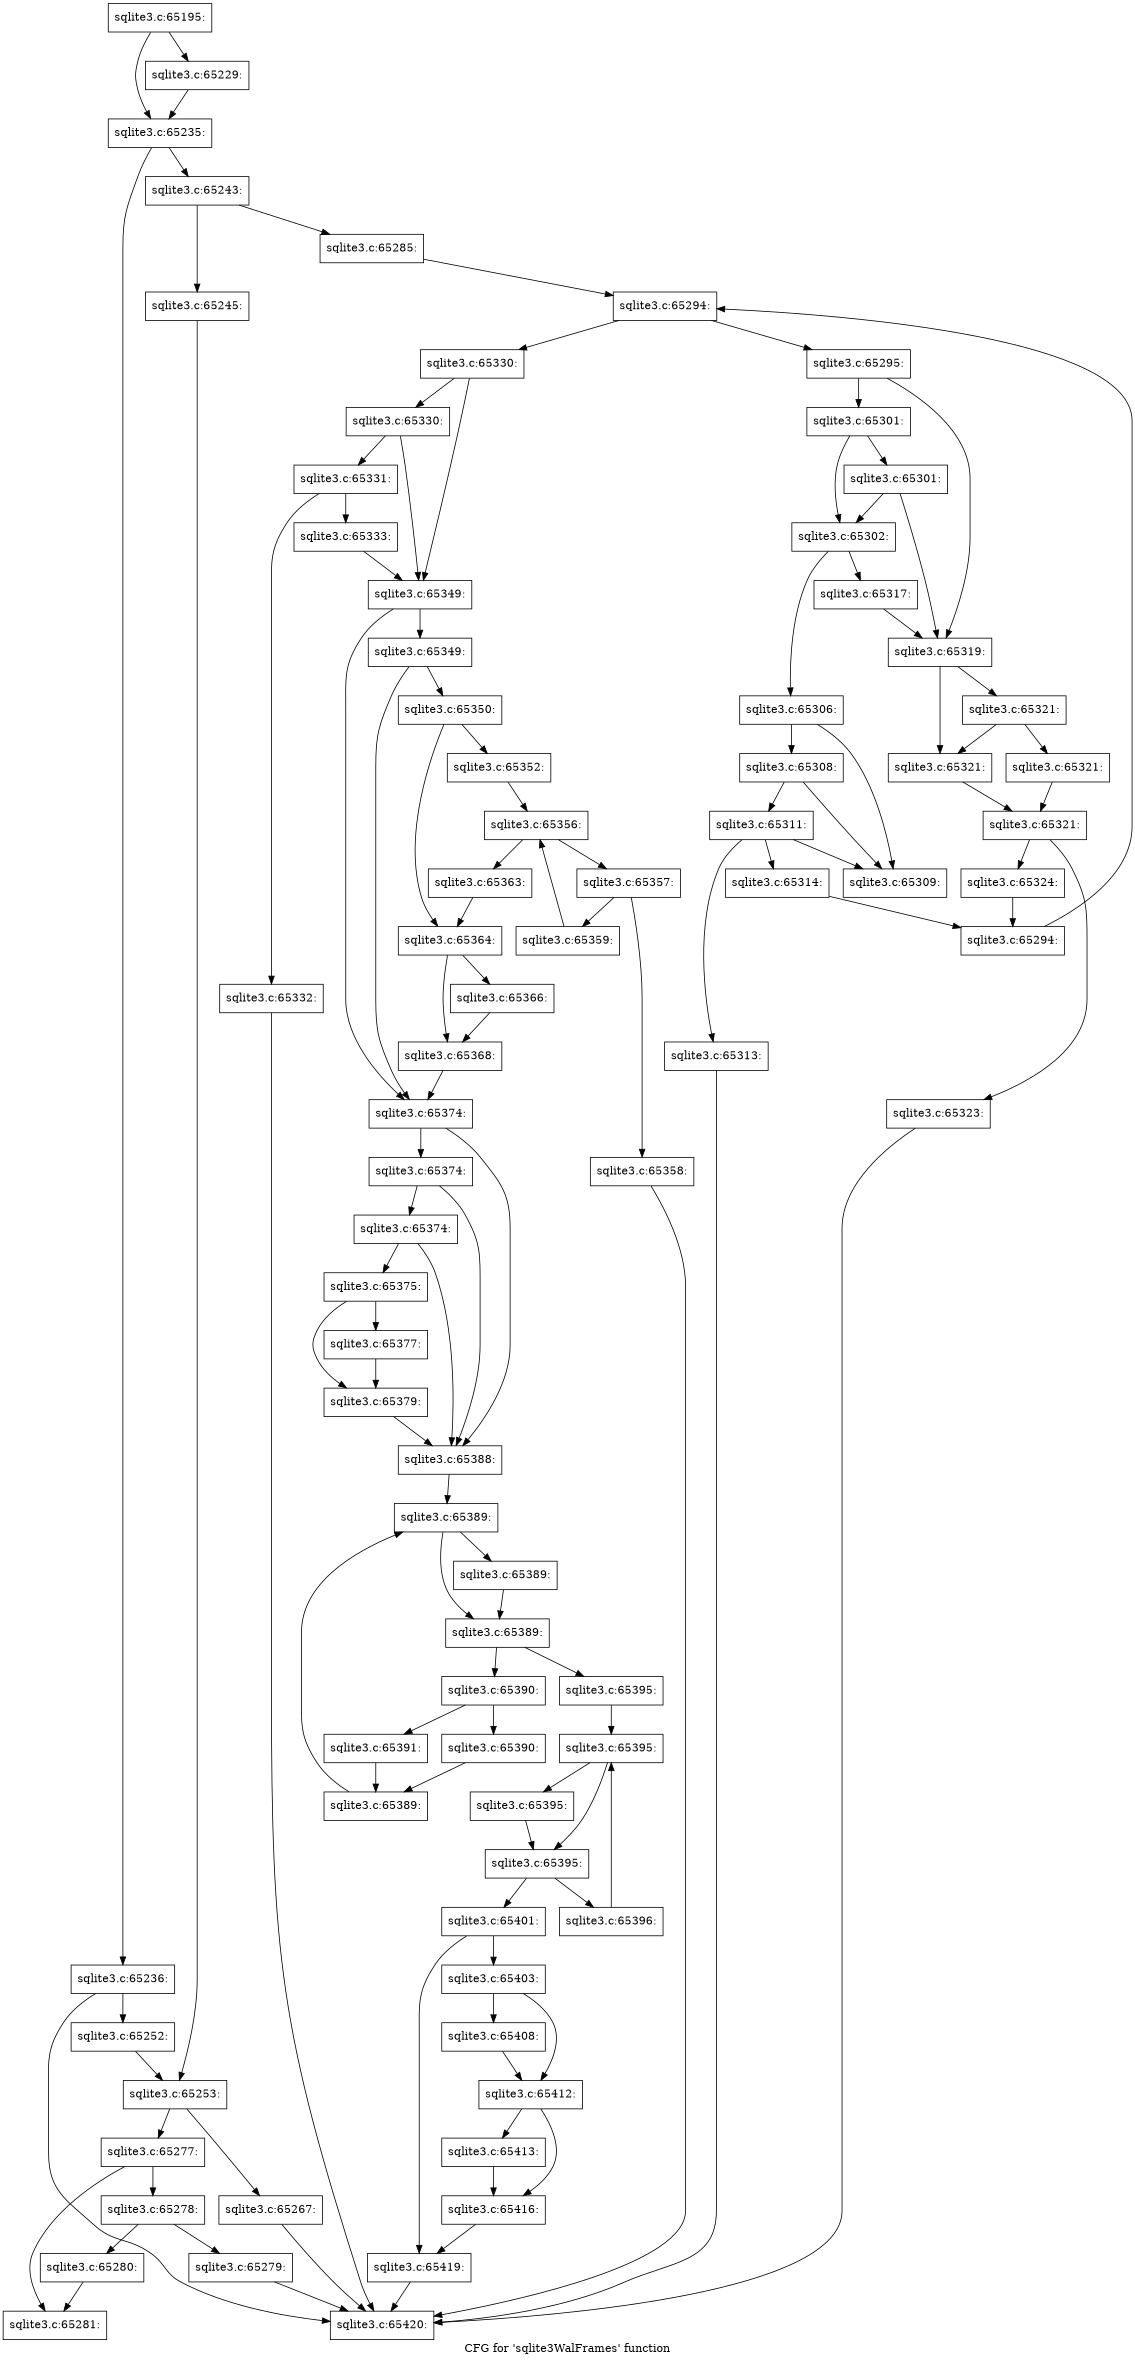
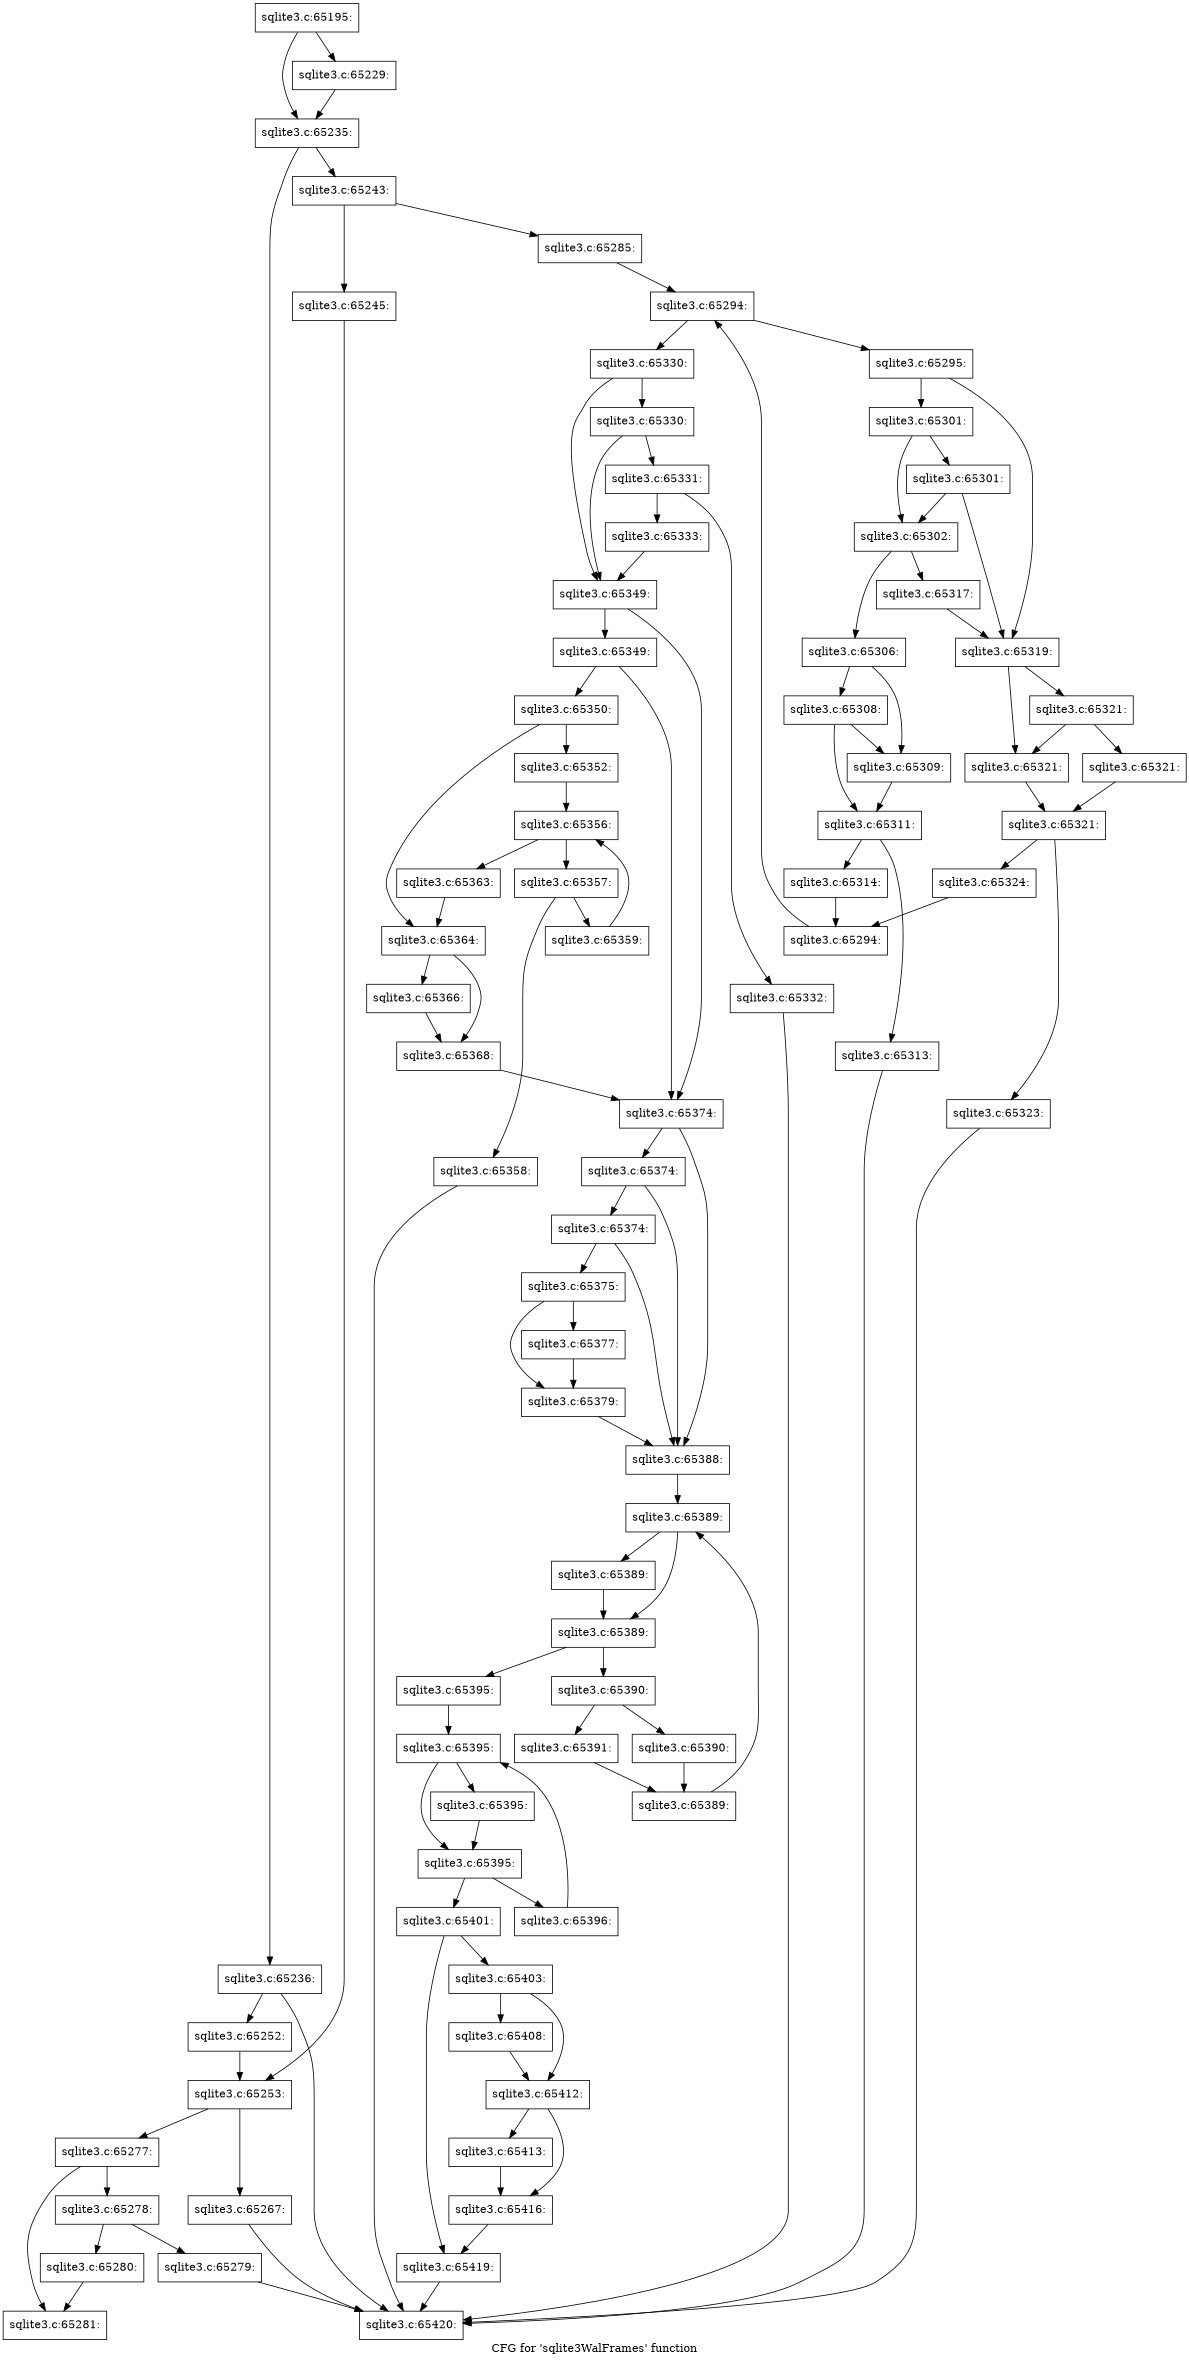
(824, 853) -> (886, 793)
